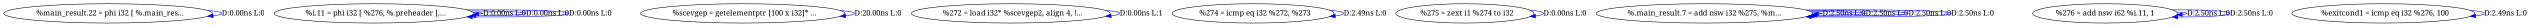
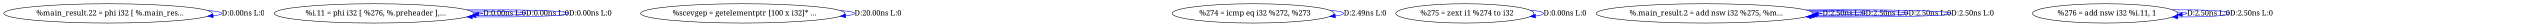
(1011, 13) -> none
(1705, 13) -> (1705, 13)
(2105, 13) -> (2105, 13)
(2383, 13) -> none
